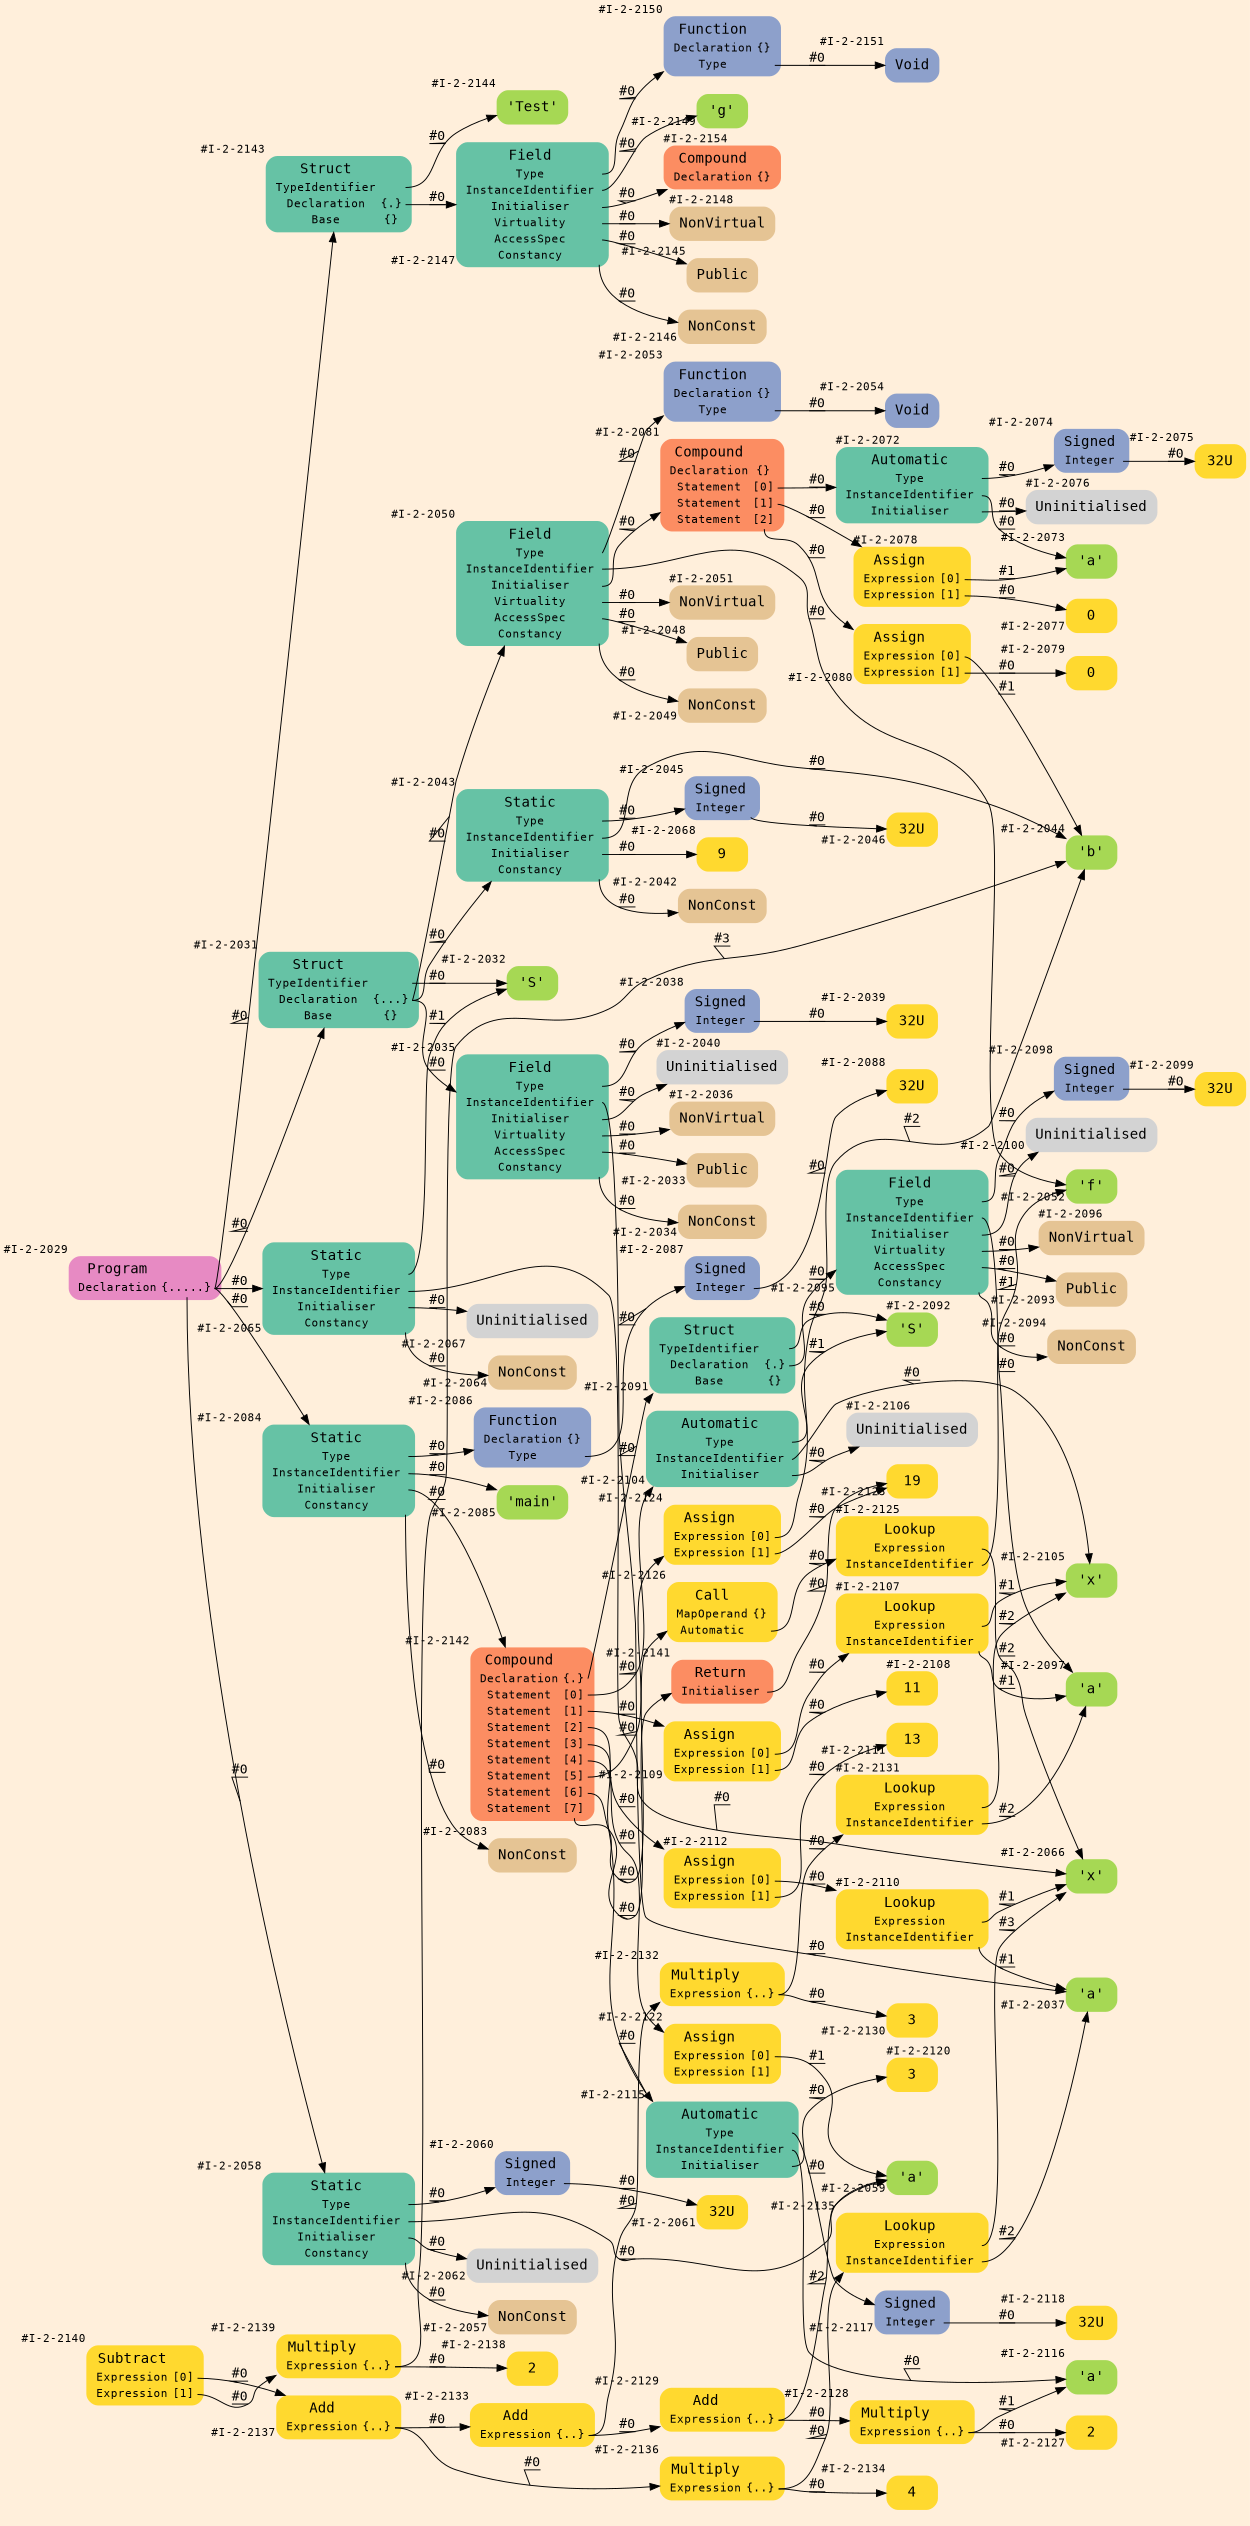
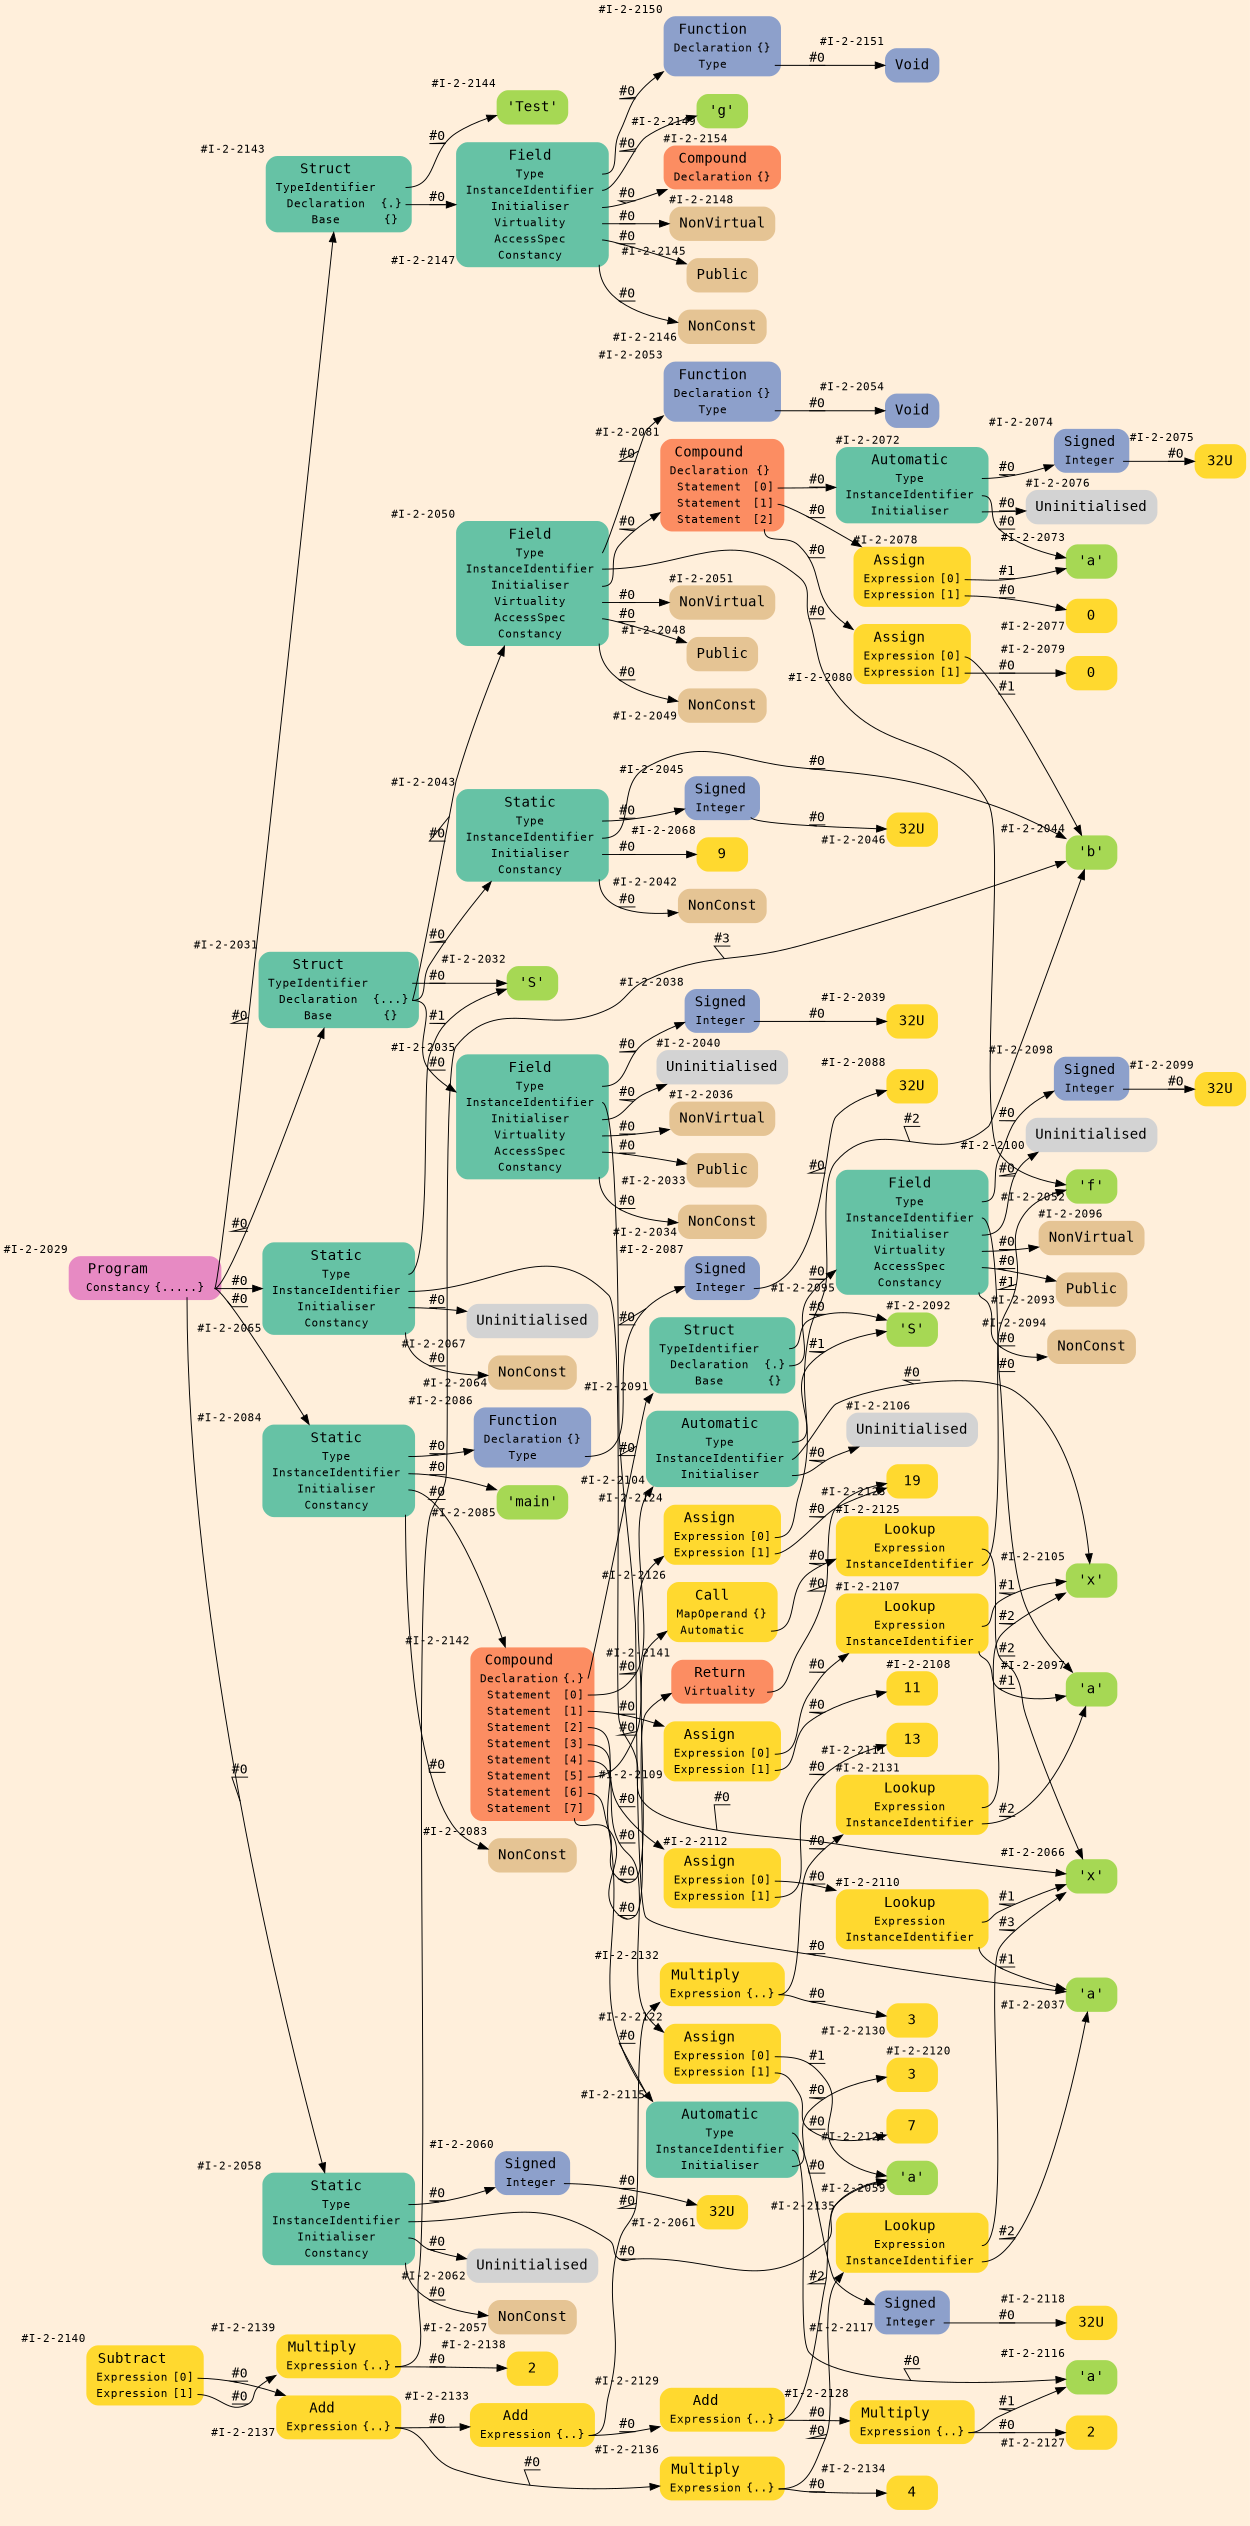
(118, 1288) -> (118, 1288)
(721, 1691) -> (720, 1691)
none -> (912, 2126)
